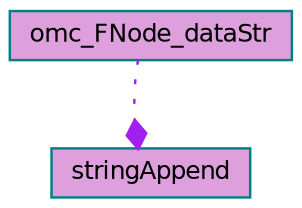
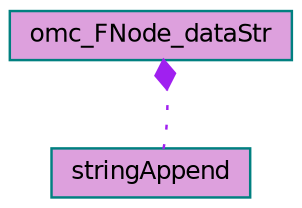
(135, 90) -> (167, 119)
